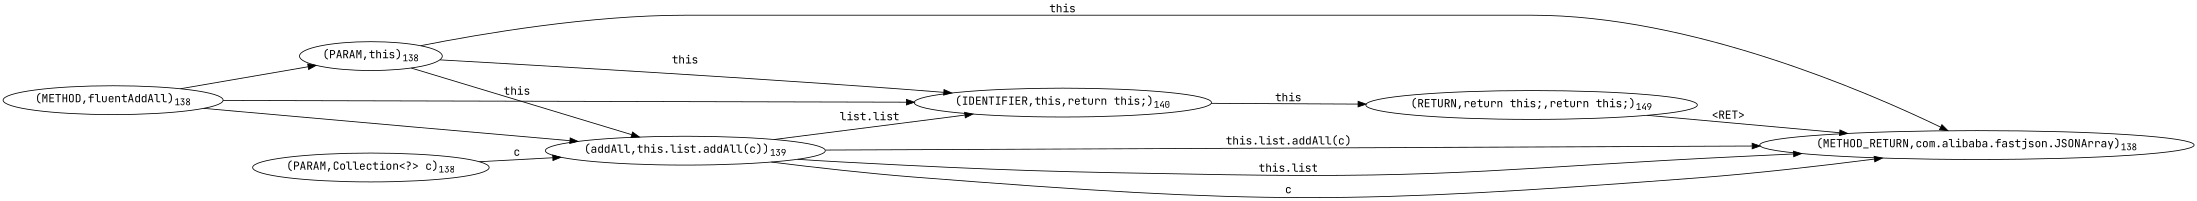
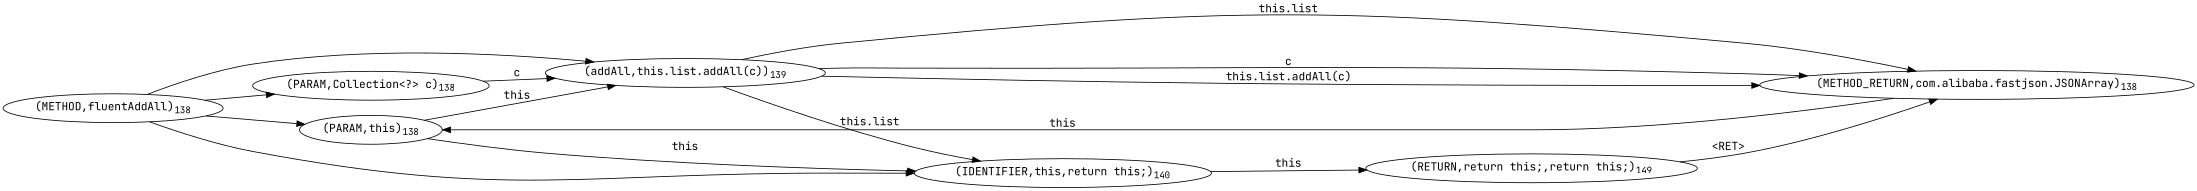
(1189, 15) -> (1173, 130)
none -> (236, 98)
(870, 117) -> (870, 122)
